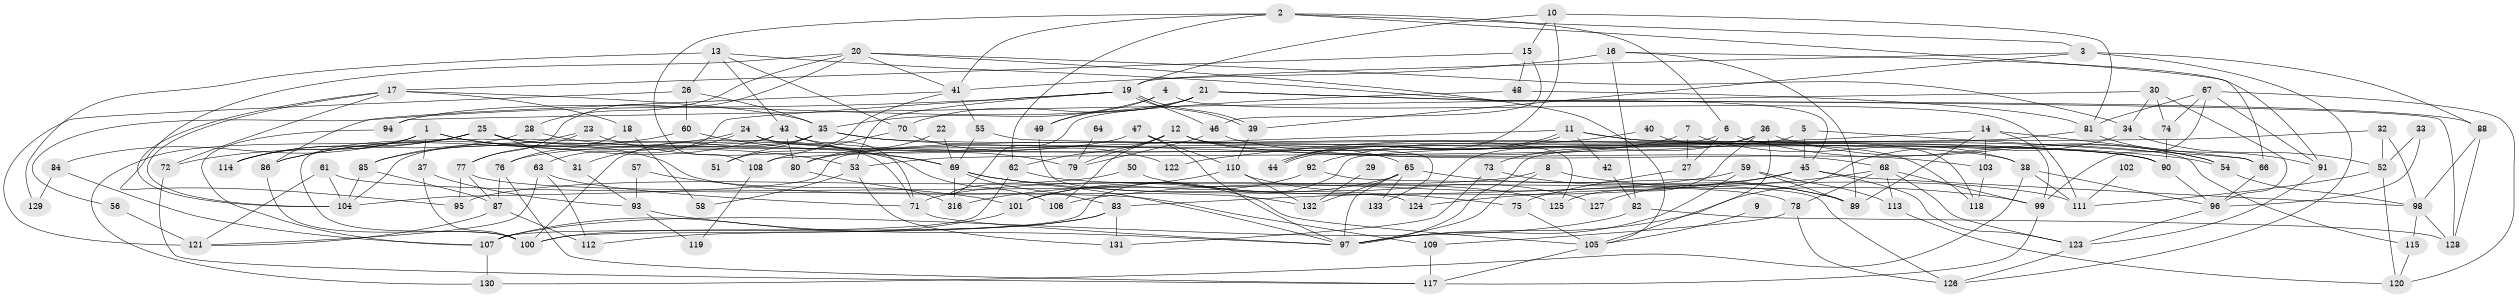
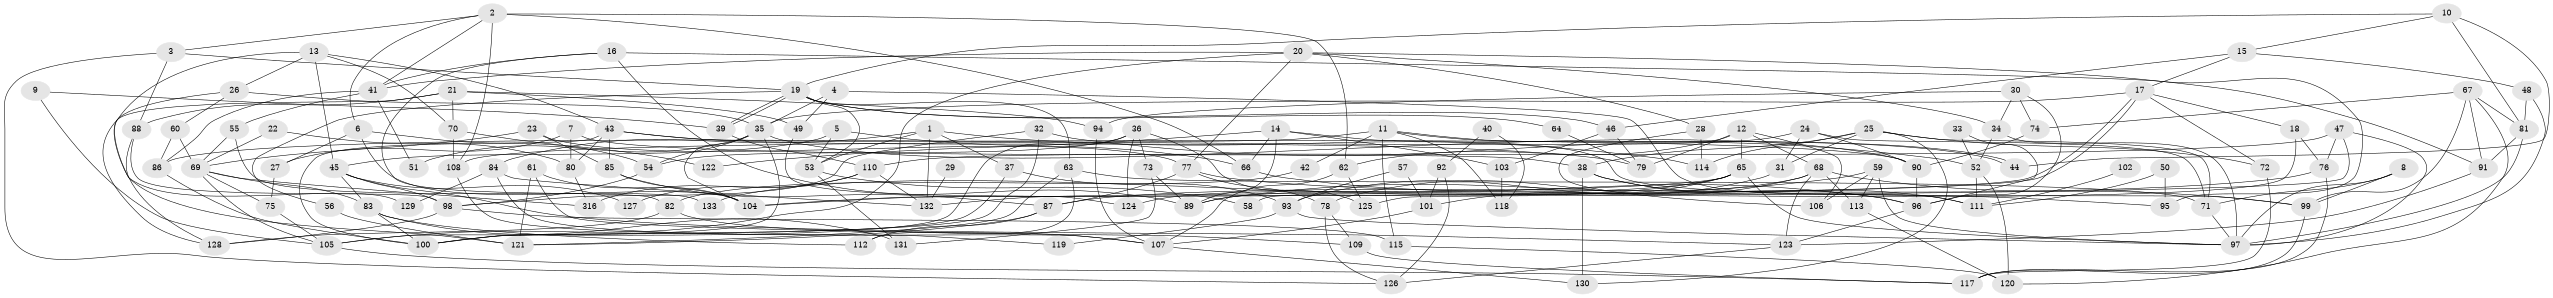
(1688, 89) -> (362, 106)
none -> (1174, 117)
none -> (707, 193)
